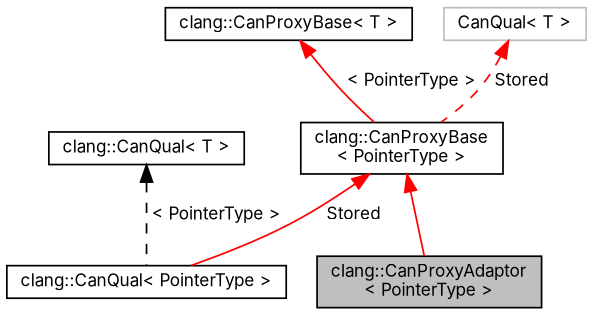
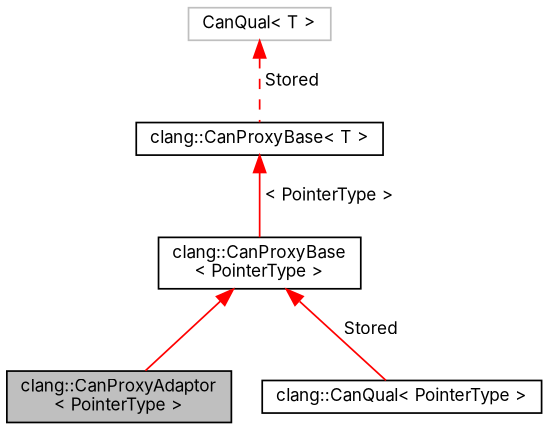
(475, 93) -> (260, 90)
(147, 148) -> none
